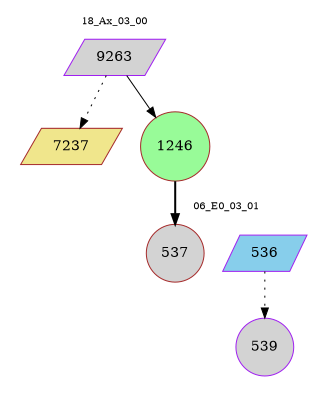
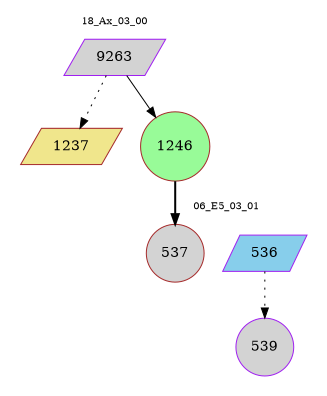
(71, 146) -> (71, 146)
(227, 207) -> (227, 207)
